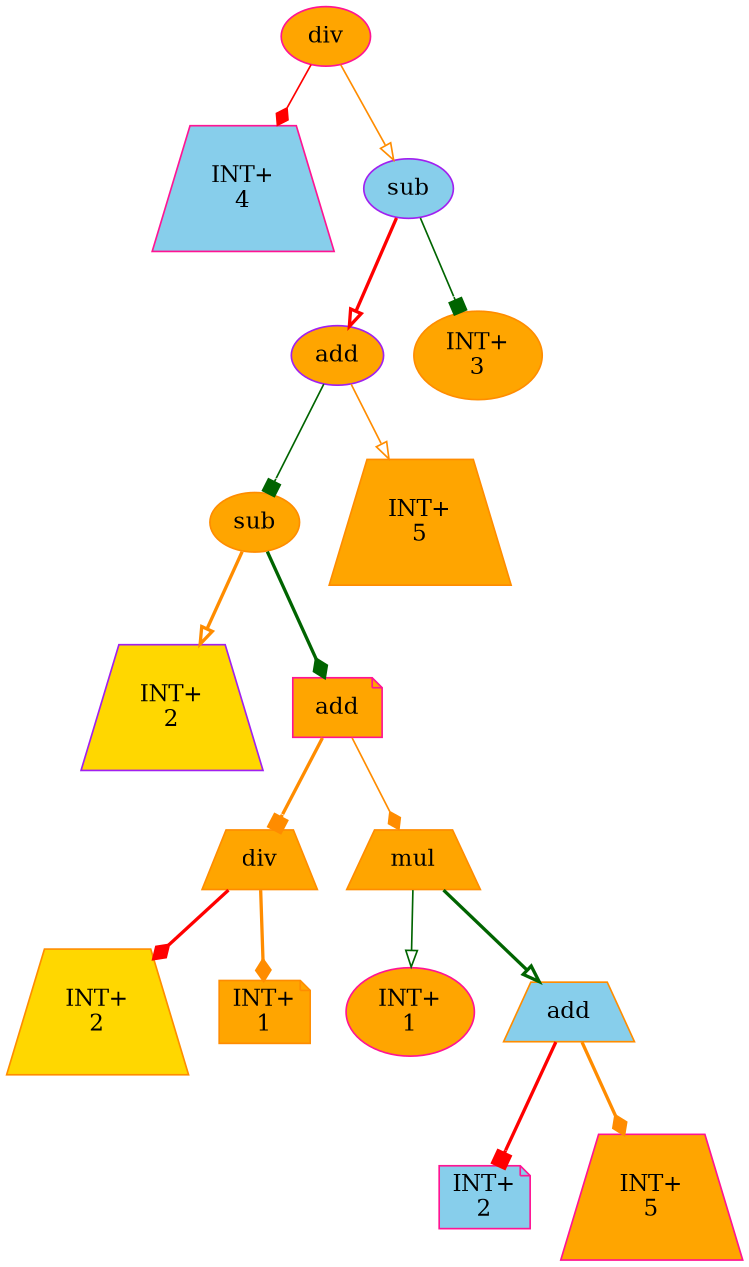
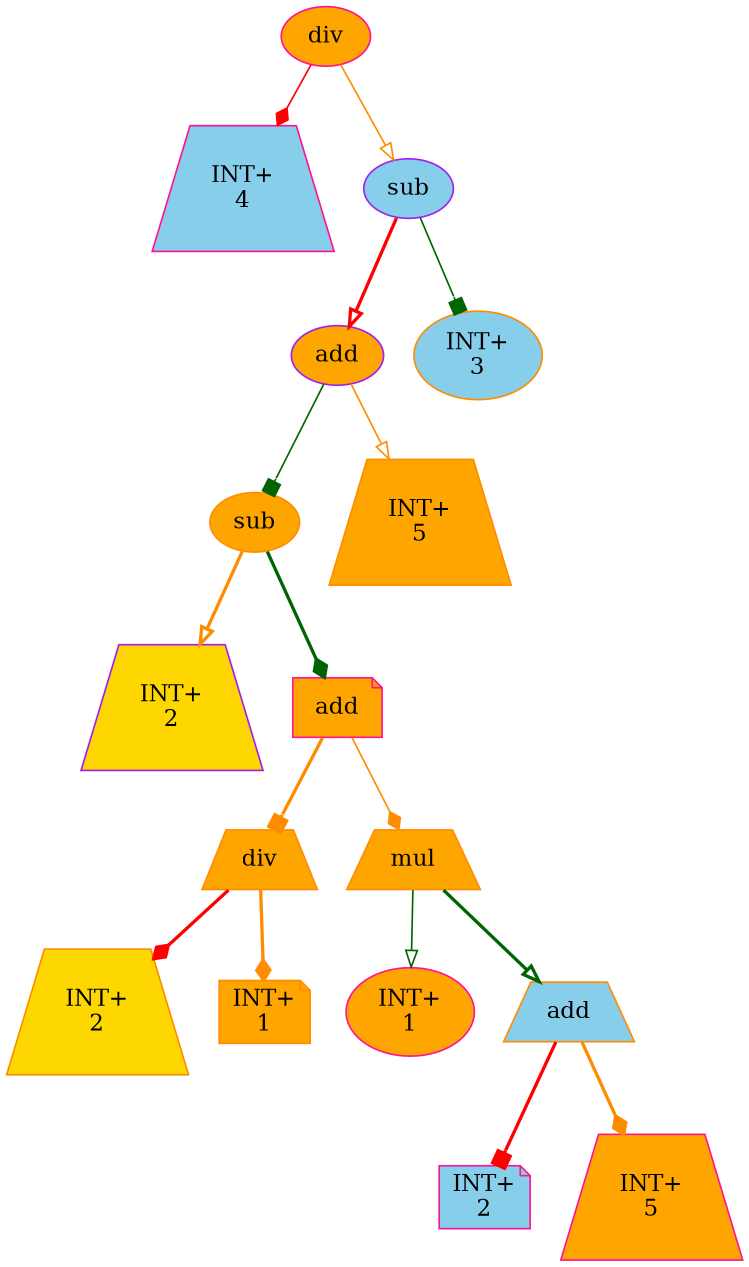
(478, 355) -> (478, 355)
